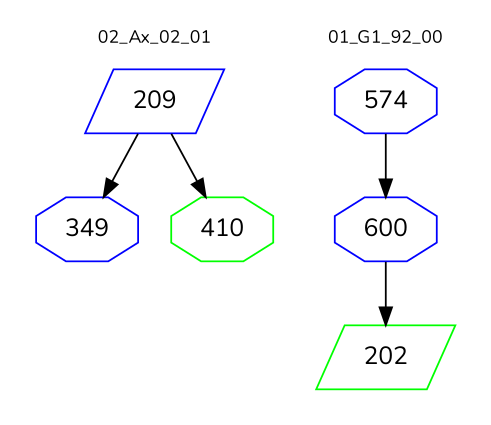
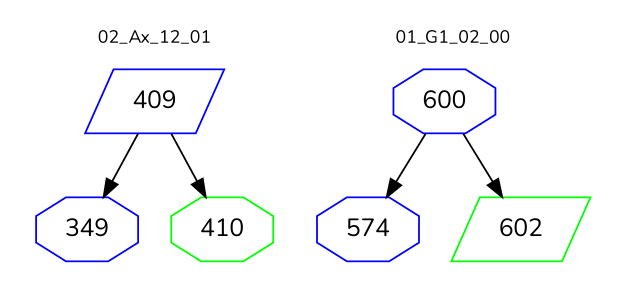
(155, 38) -> (155, 38)
(386, 38) -> (453, 38)
(155, 101) -> (155, 101)
(386, 157) -> (411, 158)
(386, 357) -> (521, 229)
